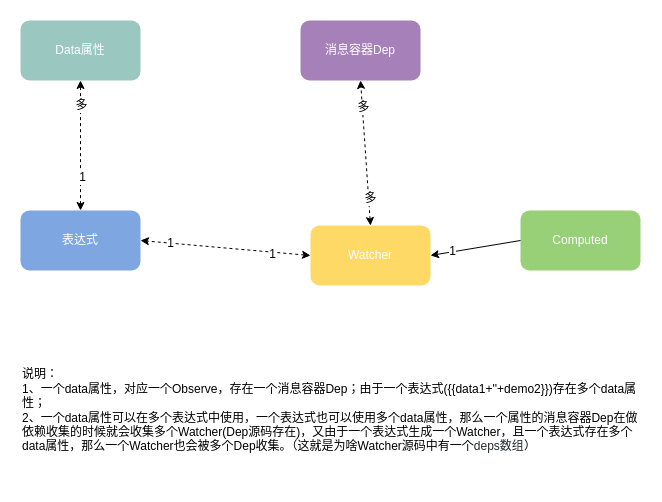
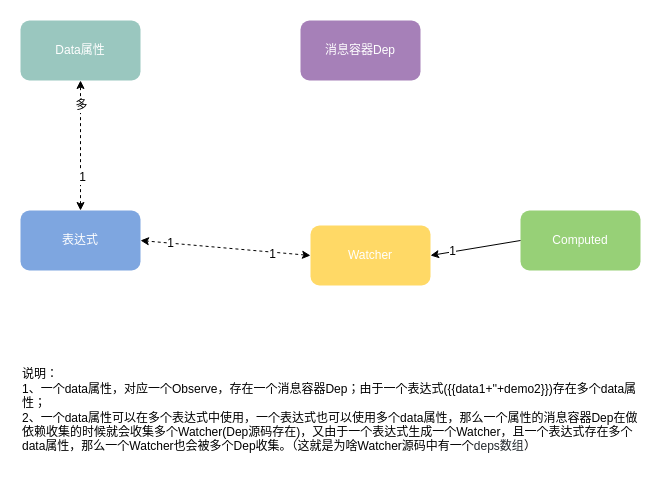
(366, 153) -> none
